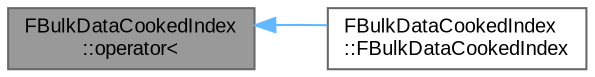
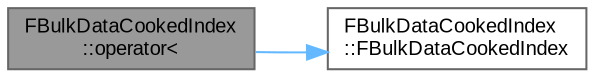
(302, 25) -> (281, 52)
